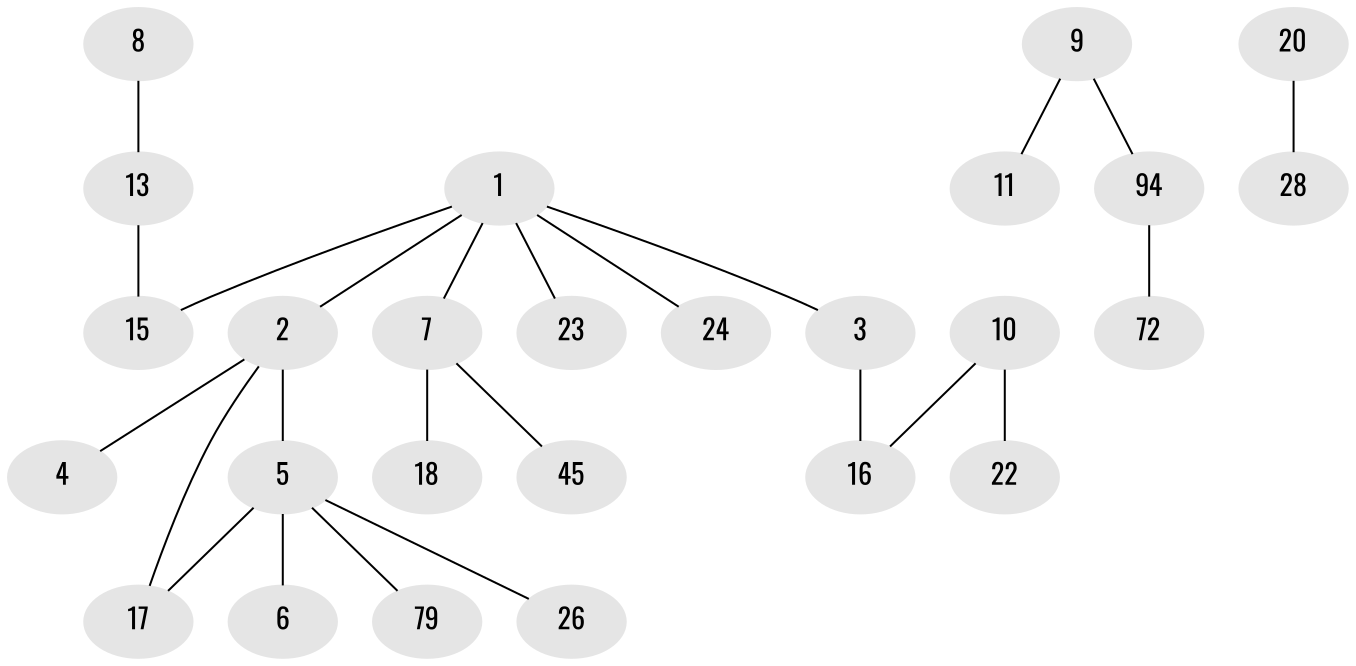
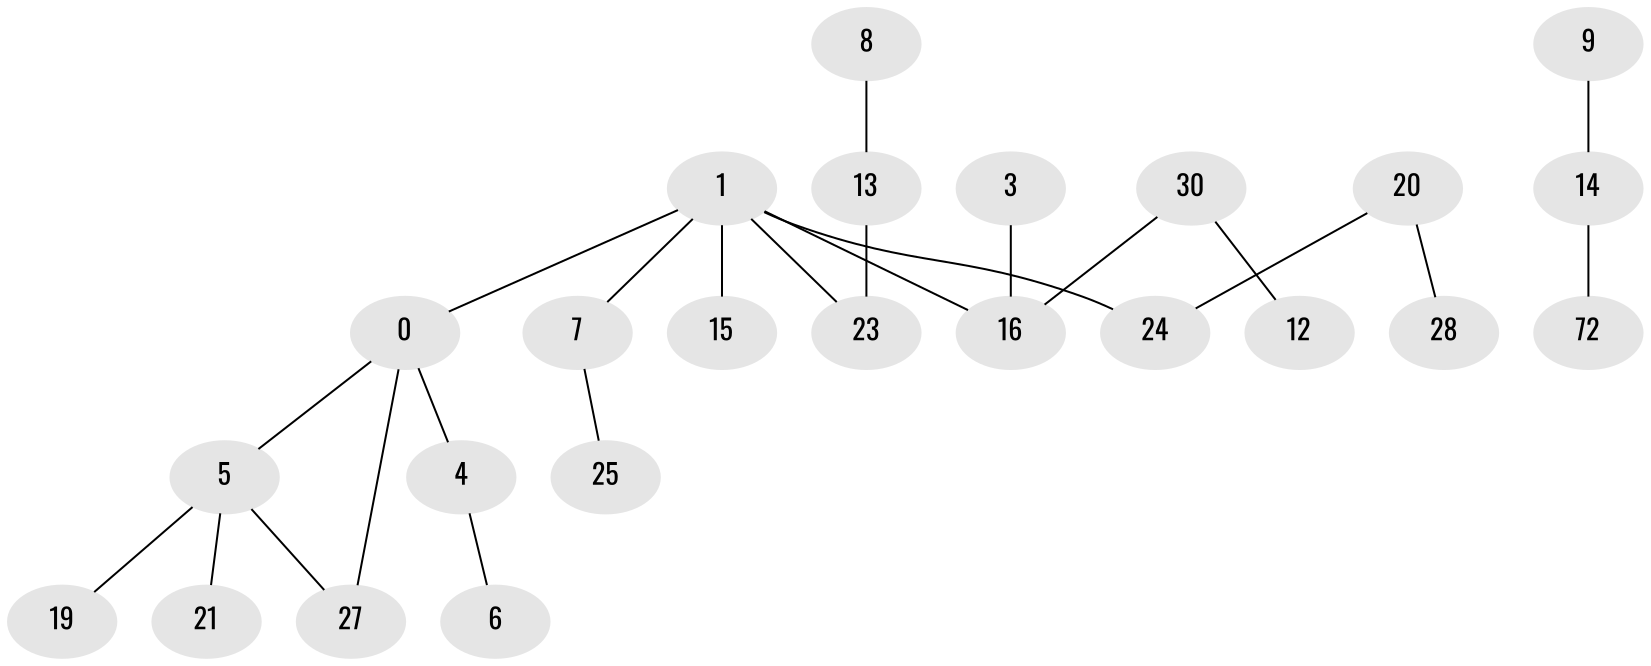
(1005, 189) -> none
(1149, 189) -> (1588, 189)
(683, 256) -> (882, 268)
(138, 261) -> (866, 275)
none -> (1281, 261)
(283, 333) -> (405, 333)
(1005, 333) -> (1191, 189)
(427, 477) -> none
(572, 477) -> (606, 477)
(1005, 477) -> (1300, 333)
(283, 550) -> (478, 549)
(138, 622) -> (351, 622)
(427, 622) -> (62, 622)
(572, 622) -> (207, 622)
